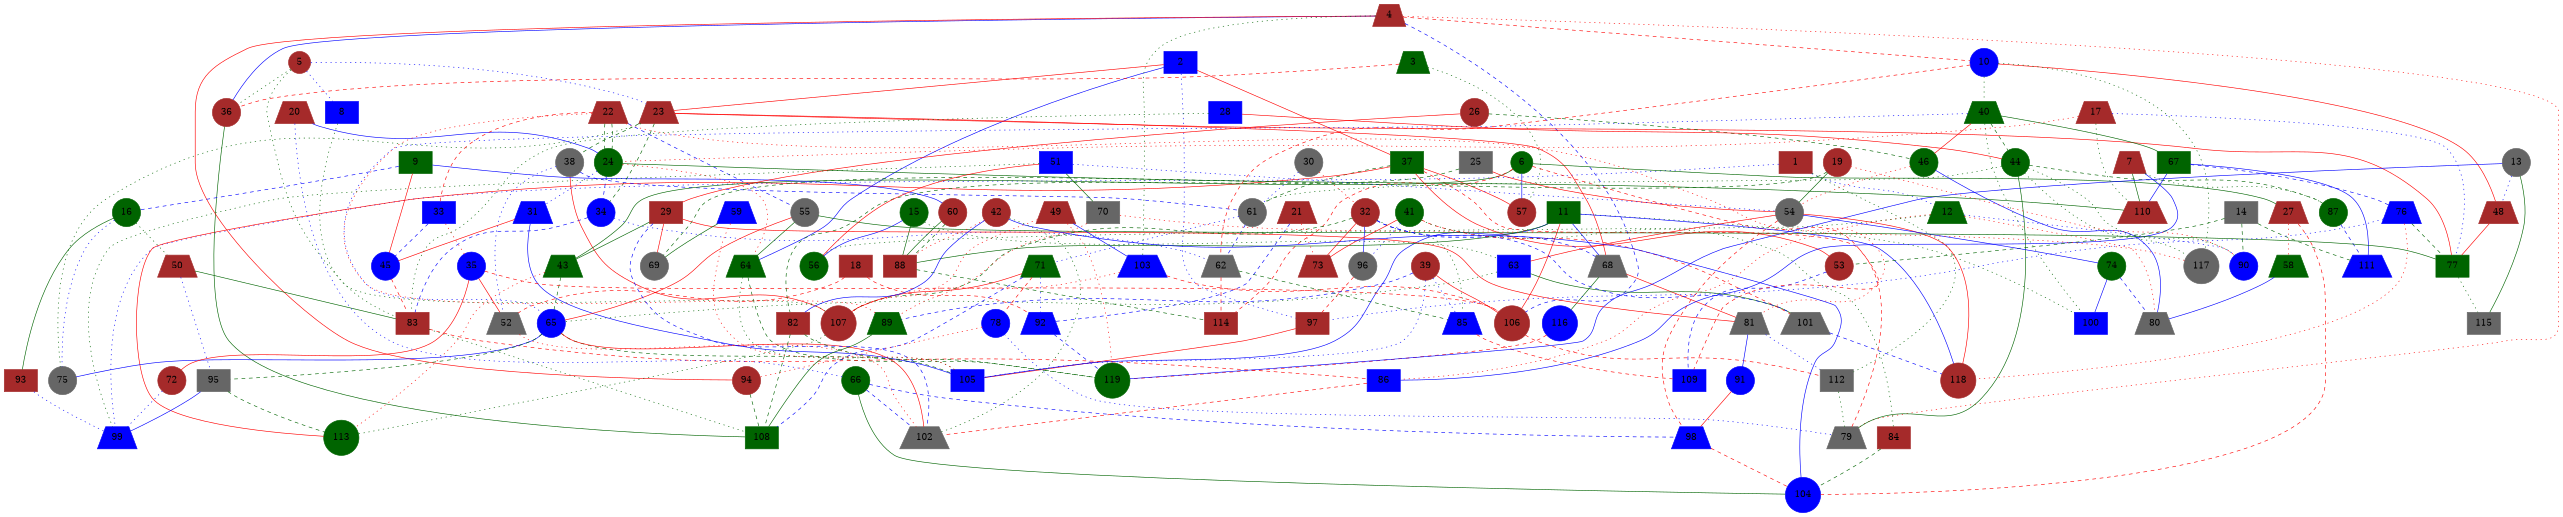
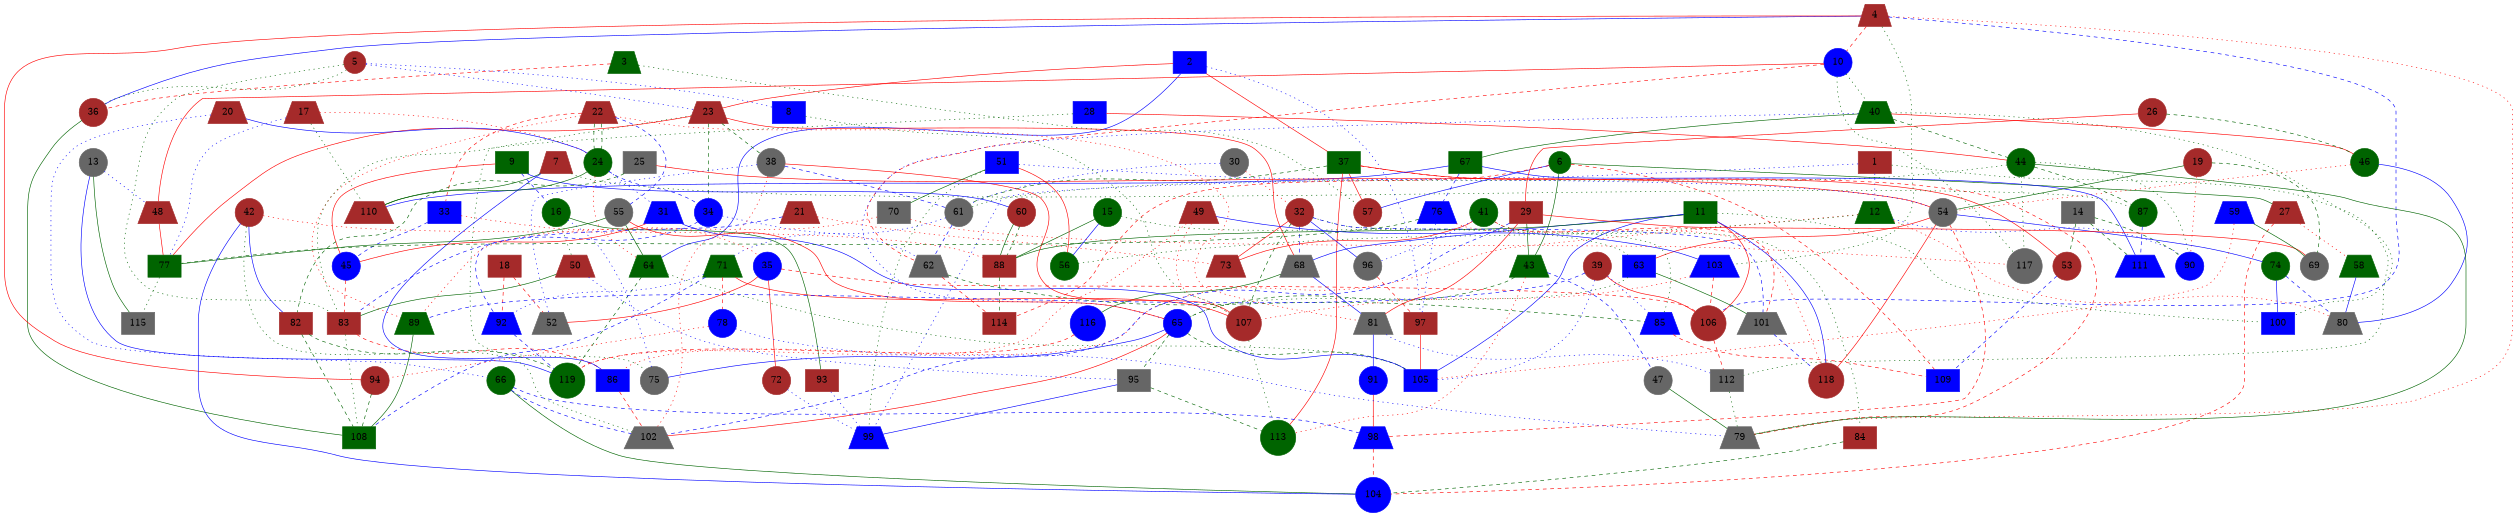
(1662, 288) -> (1337, 295)
(736, 345) -> (685, 270)
none -> (1658, 381)
